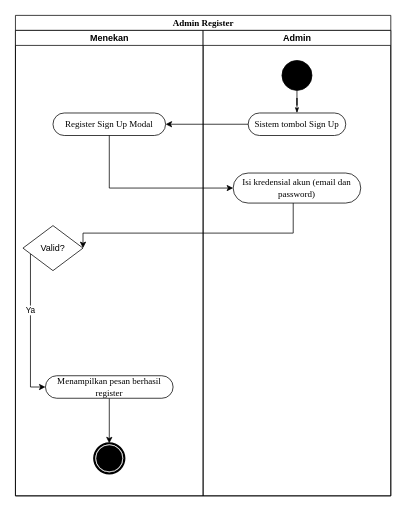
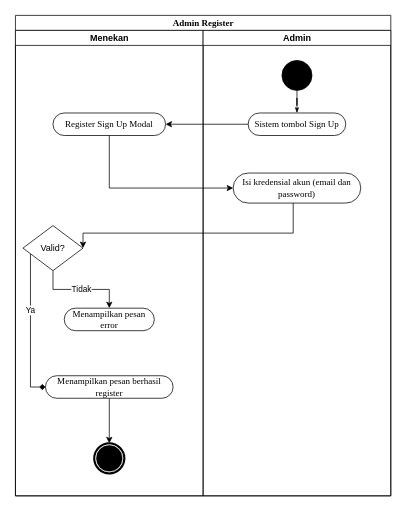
none -> (86, 289)
none -> (109, 319)
(39, 387) -> (38, 387)
